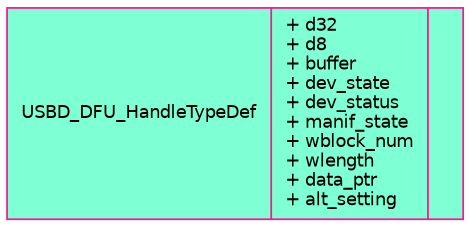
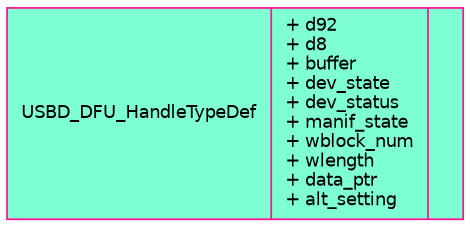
(312, 26) -> (312, 26)
